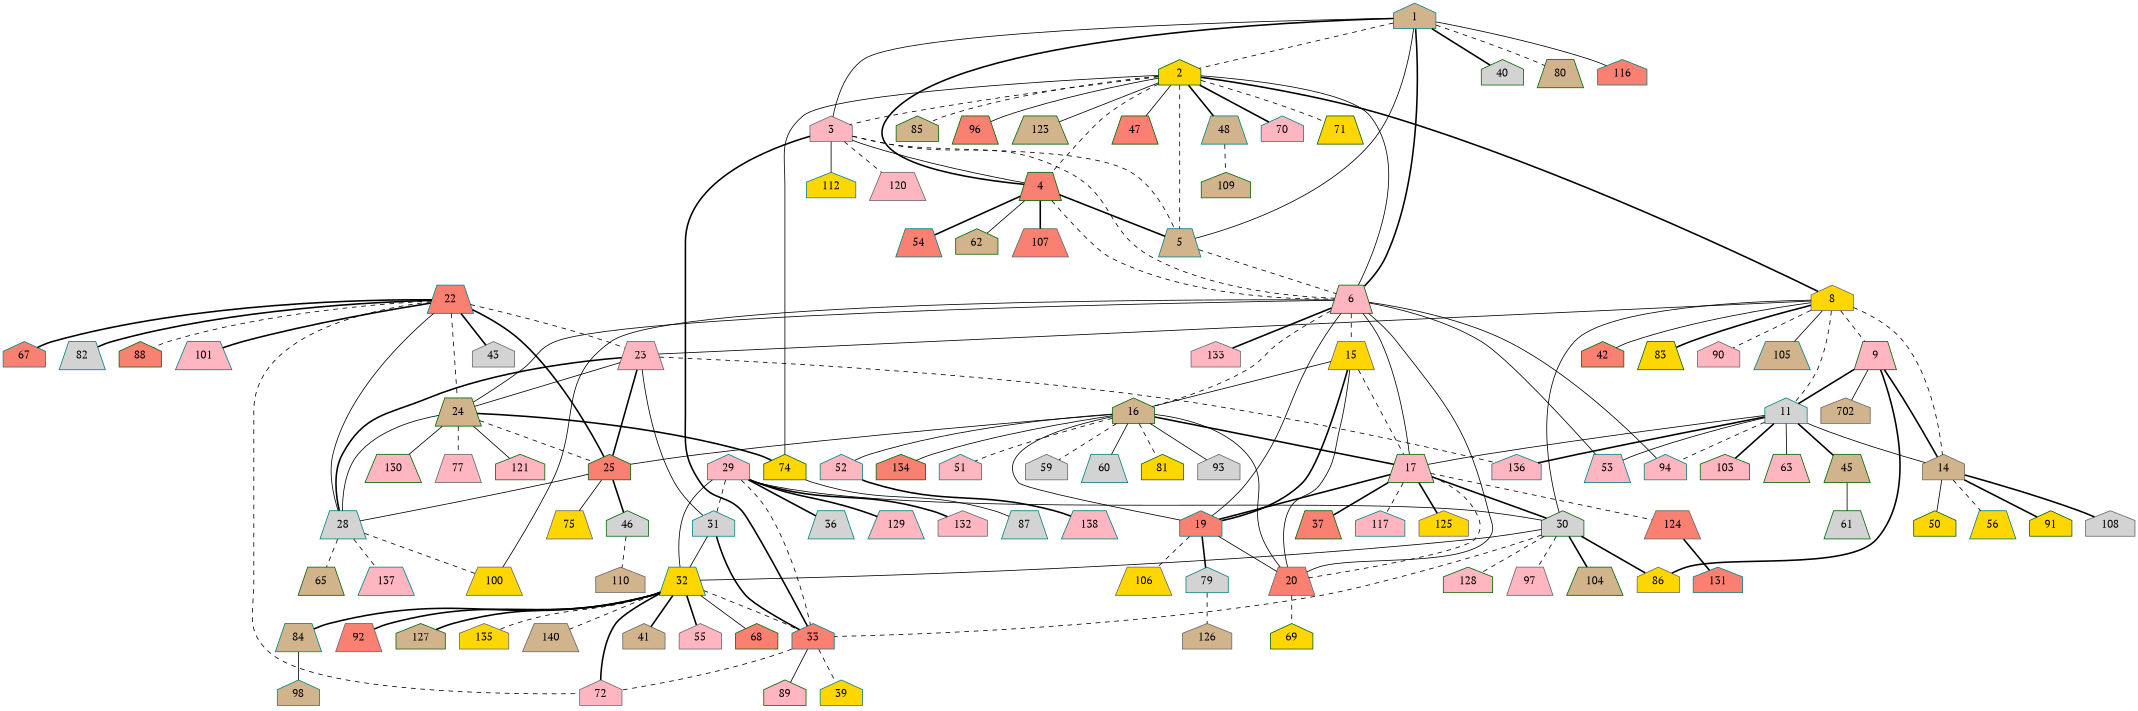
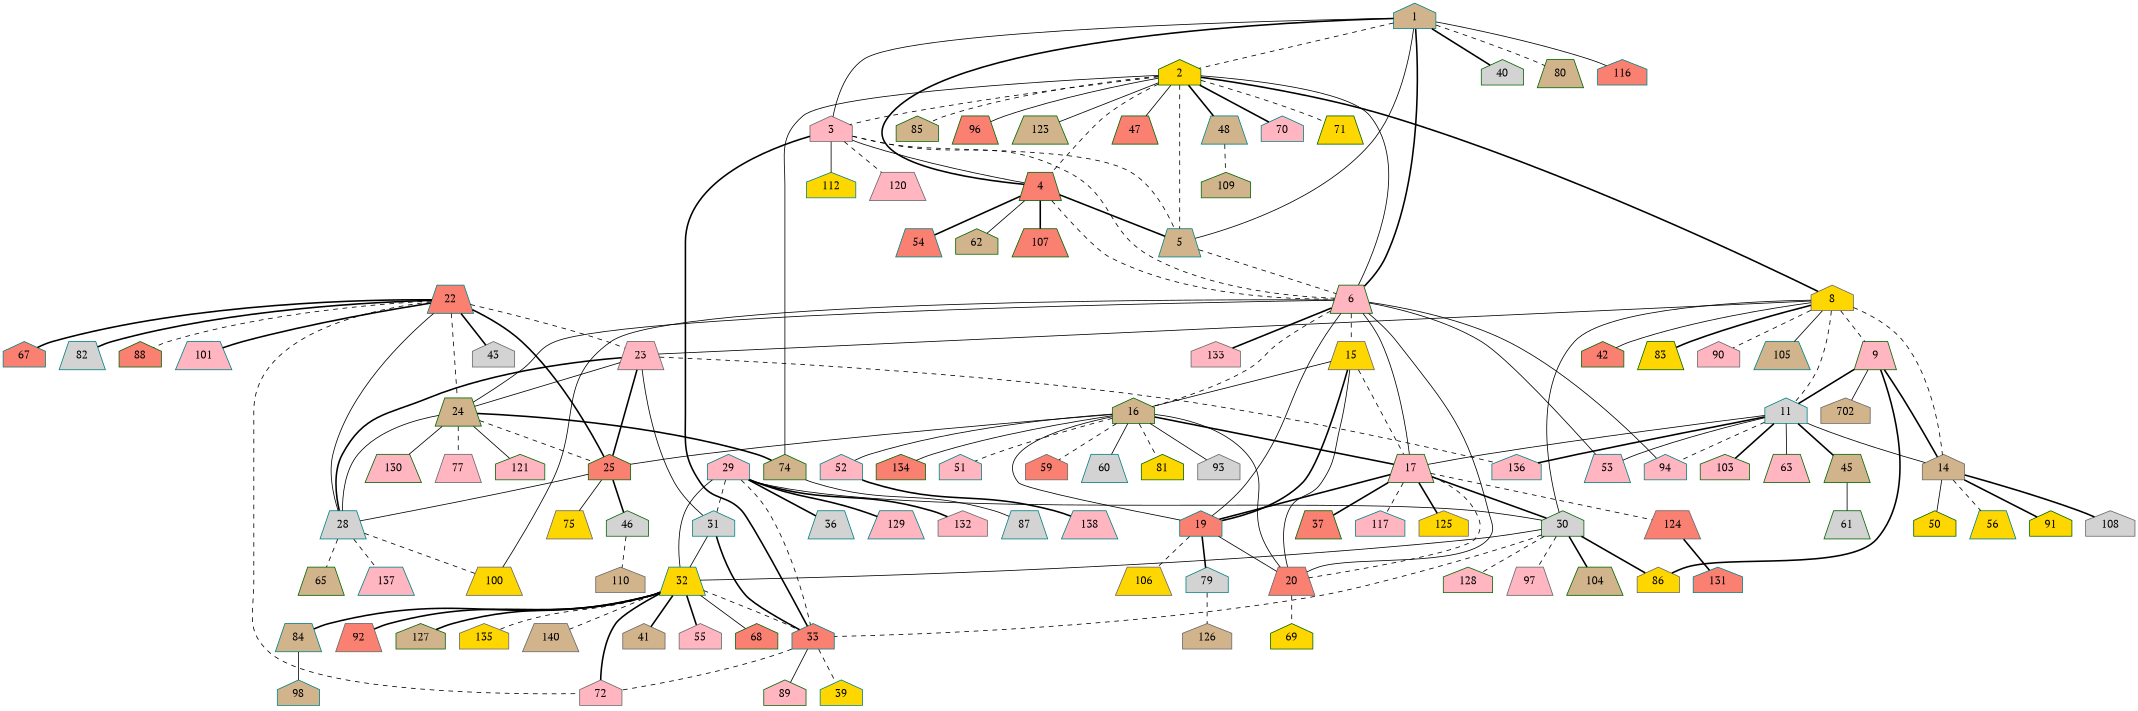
(1040, 243) -> (1040, 243)
(785, 468) -> (785, 468)
(1047, 468) -> (1047, 468)
